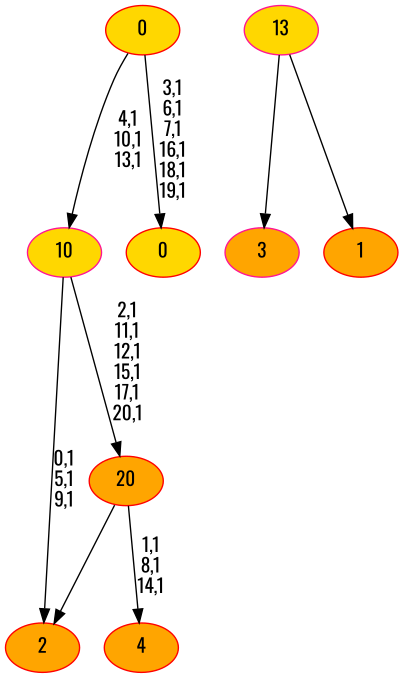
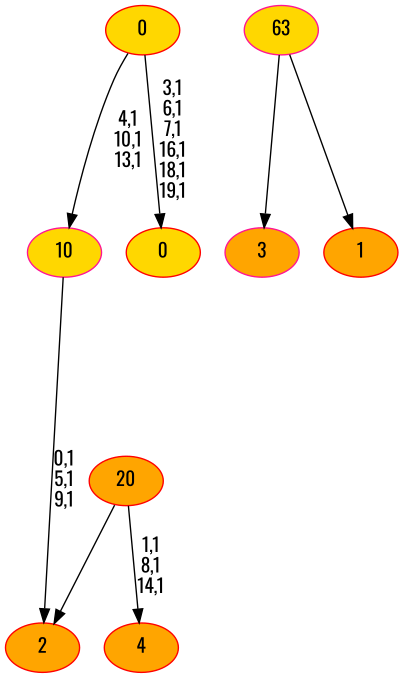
(281, 30) -> (281, 30)
(94, 360) -> none
